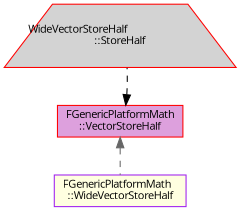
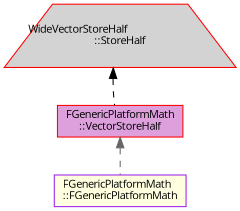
(127, 81) -> (113, 92)
(120, 191) -> (120, 191)
